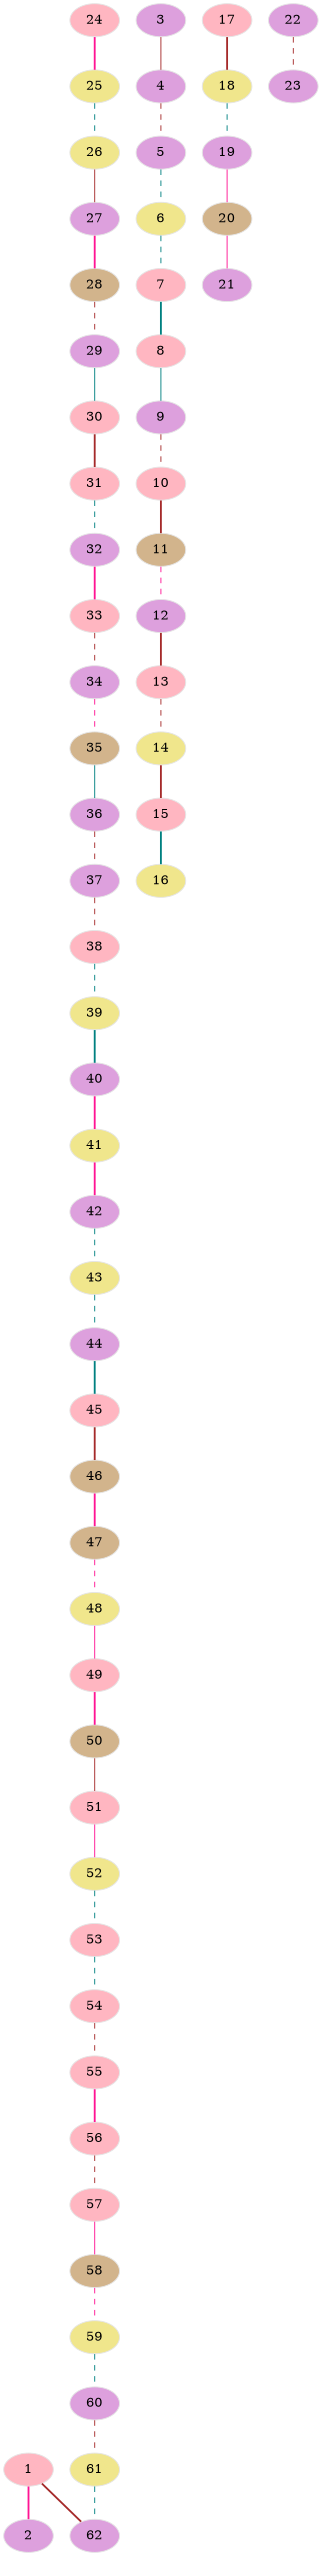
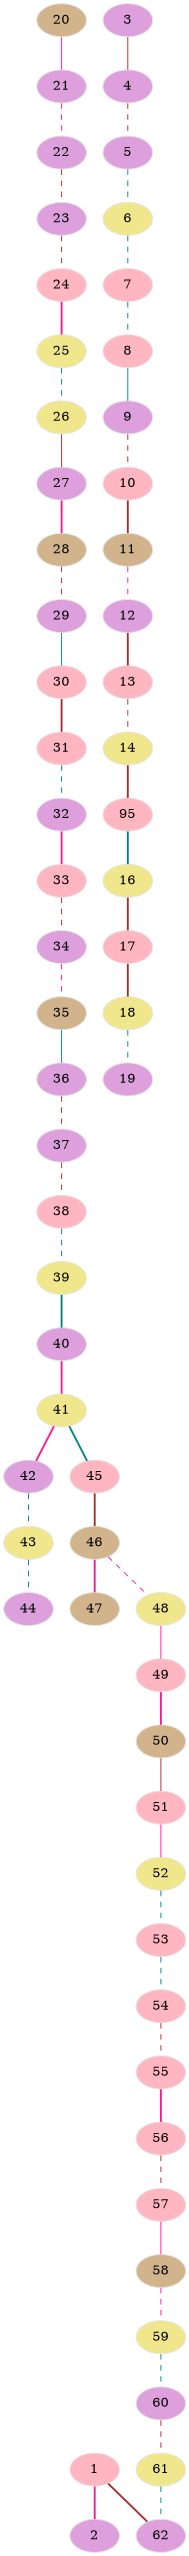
none -> (62, 120)
(227, 186) -> none
none -> (62, 252)
(161, 318) -> (128, 318)
(161, 815) -> (128, 815)
none -> (128, 914)
(95, 1377) -> (78, 1444)
(95, 1576) -> (128, 1576)
